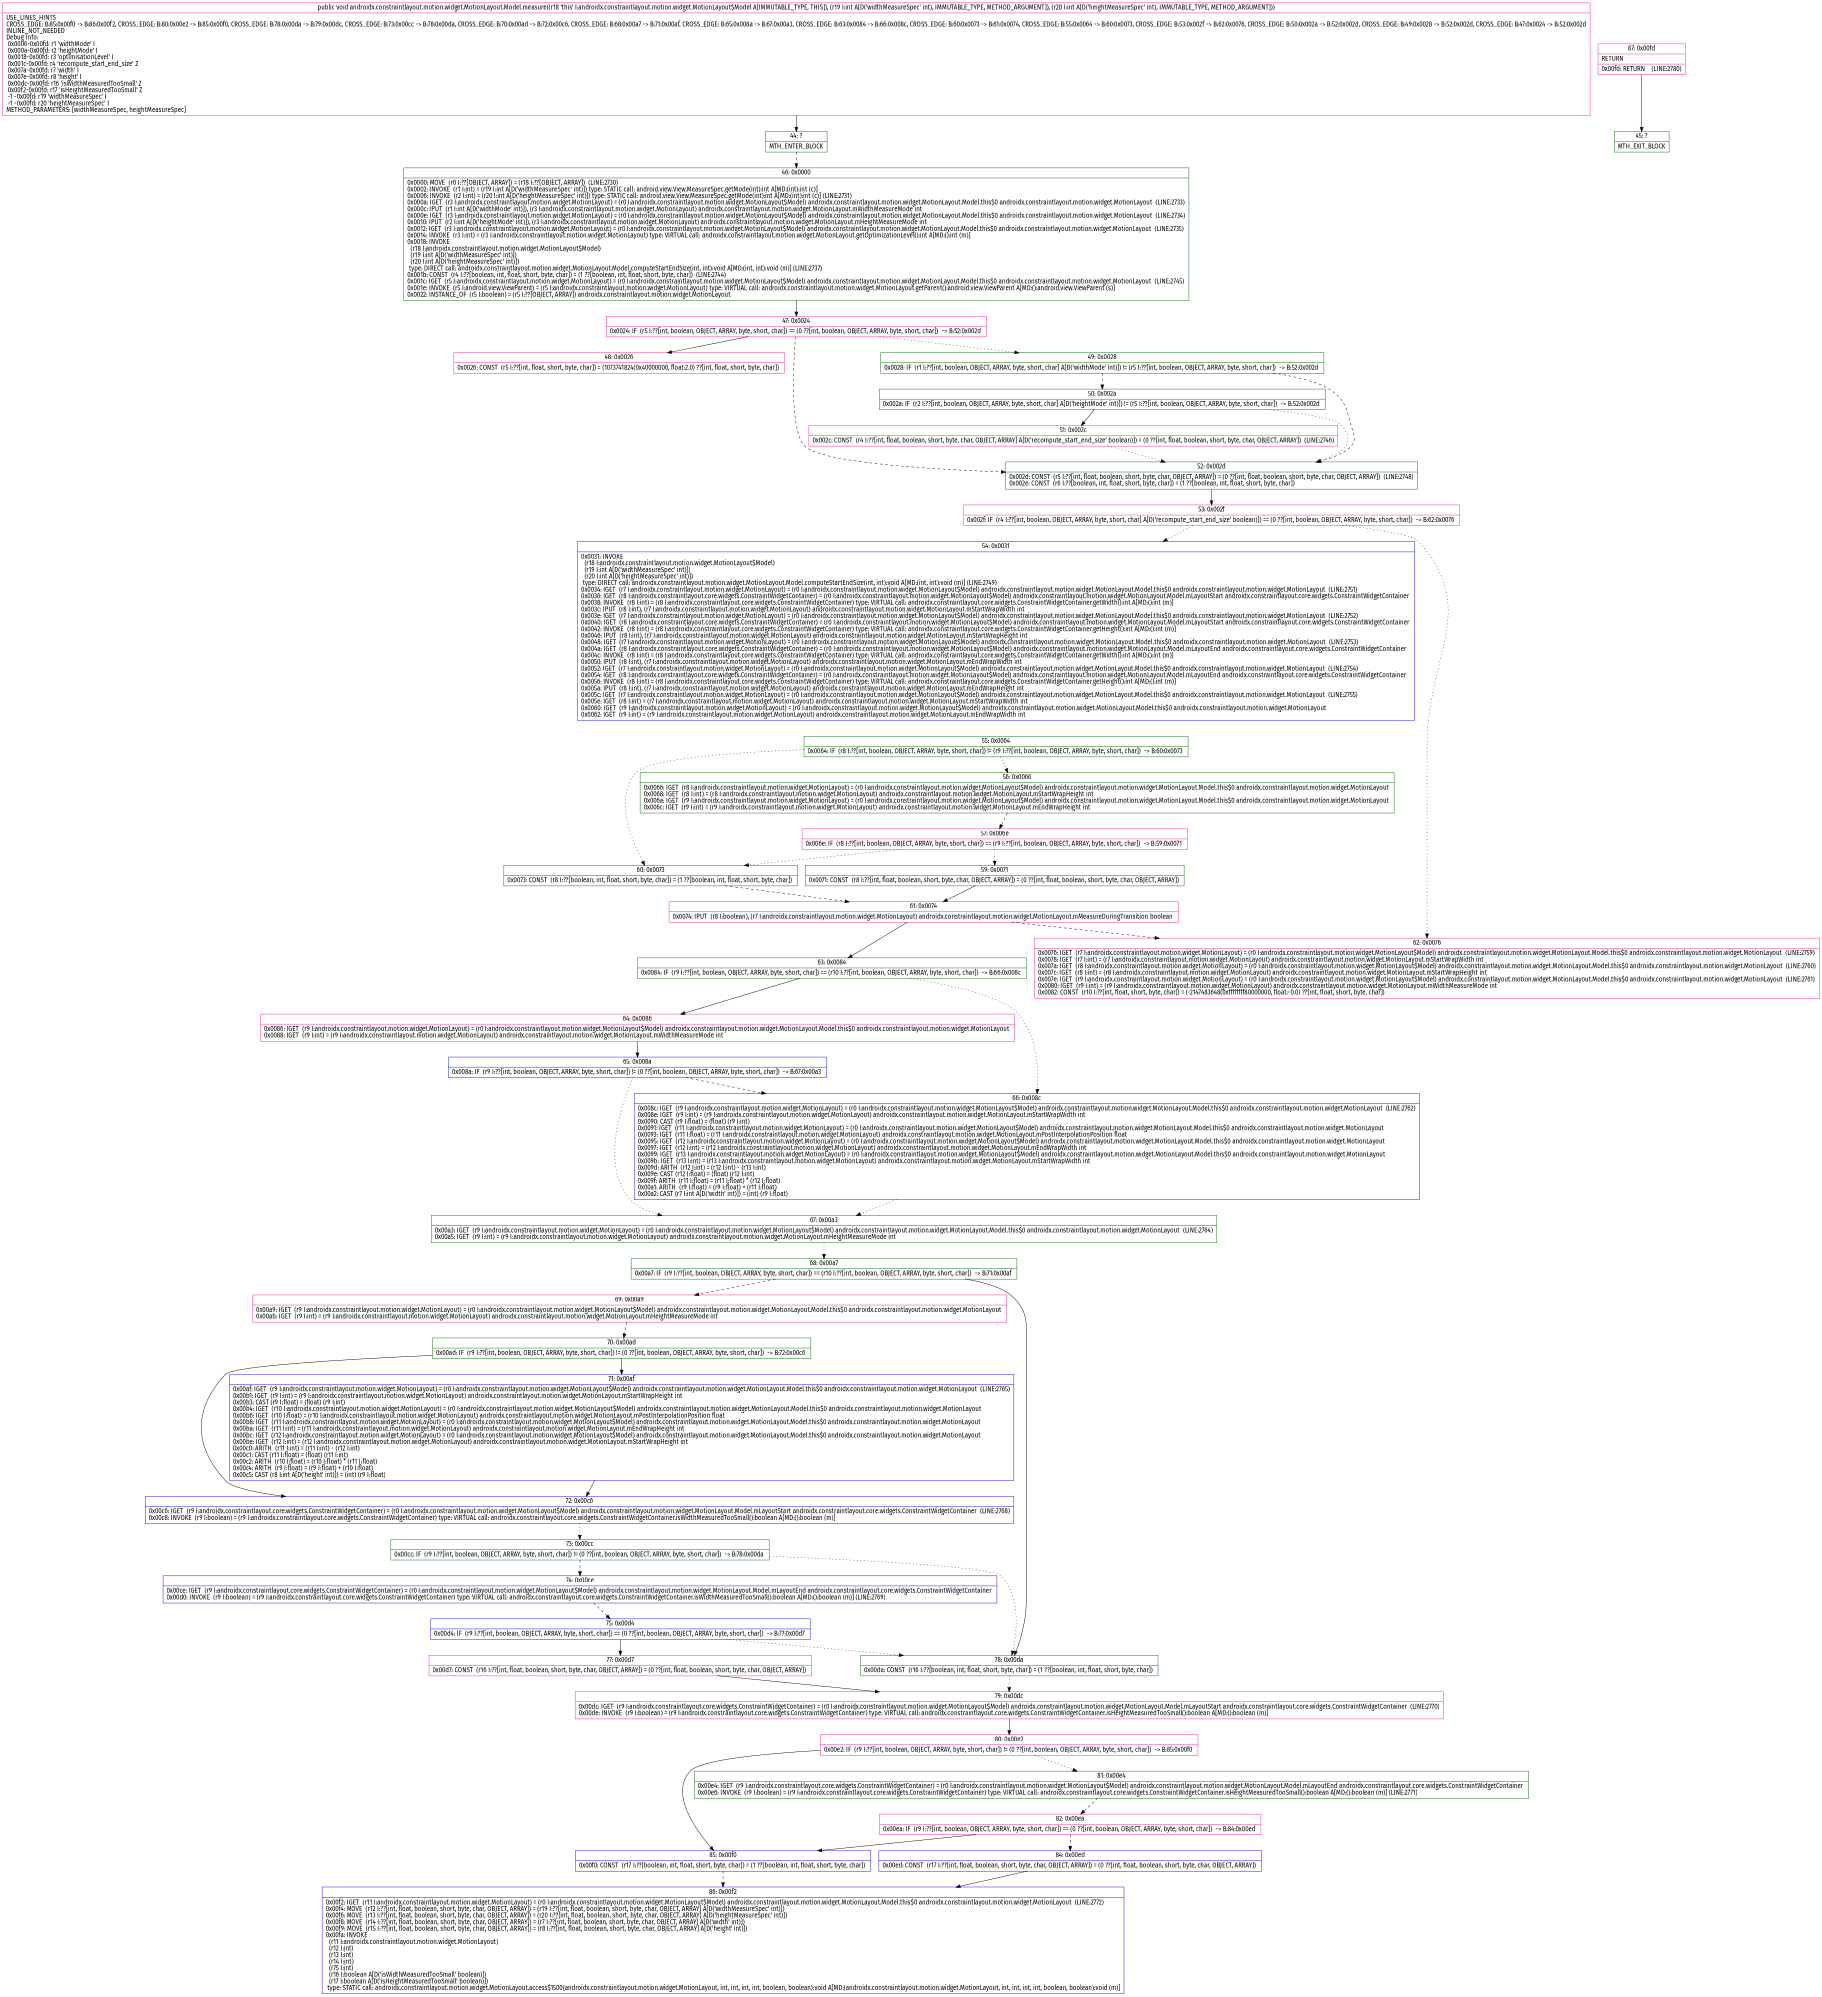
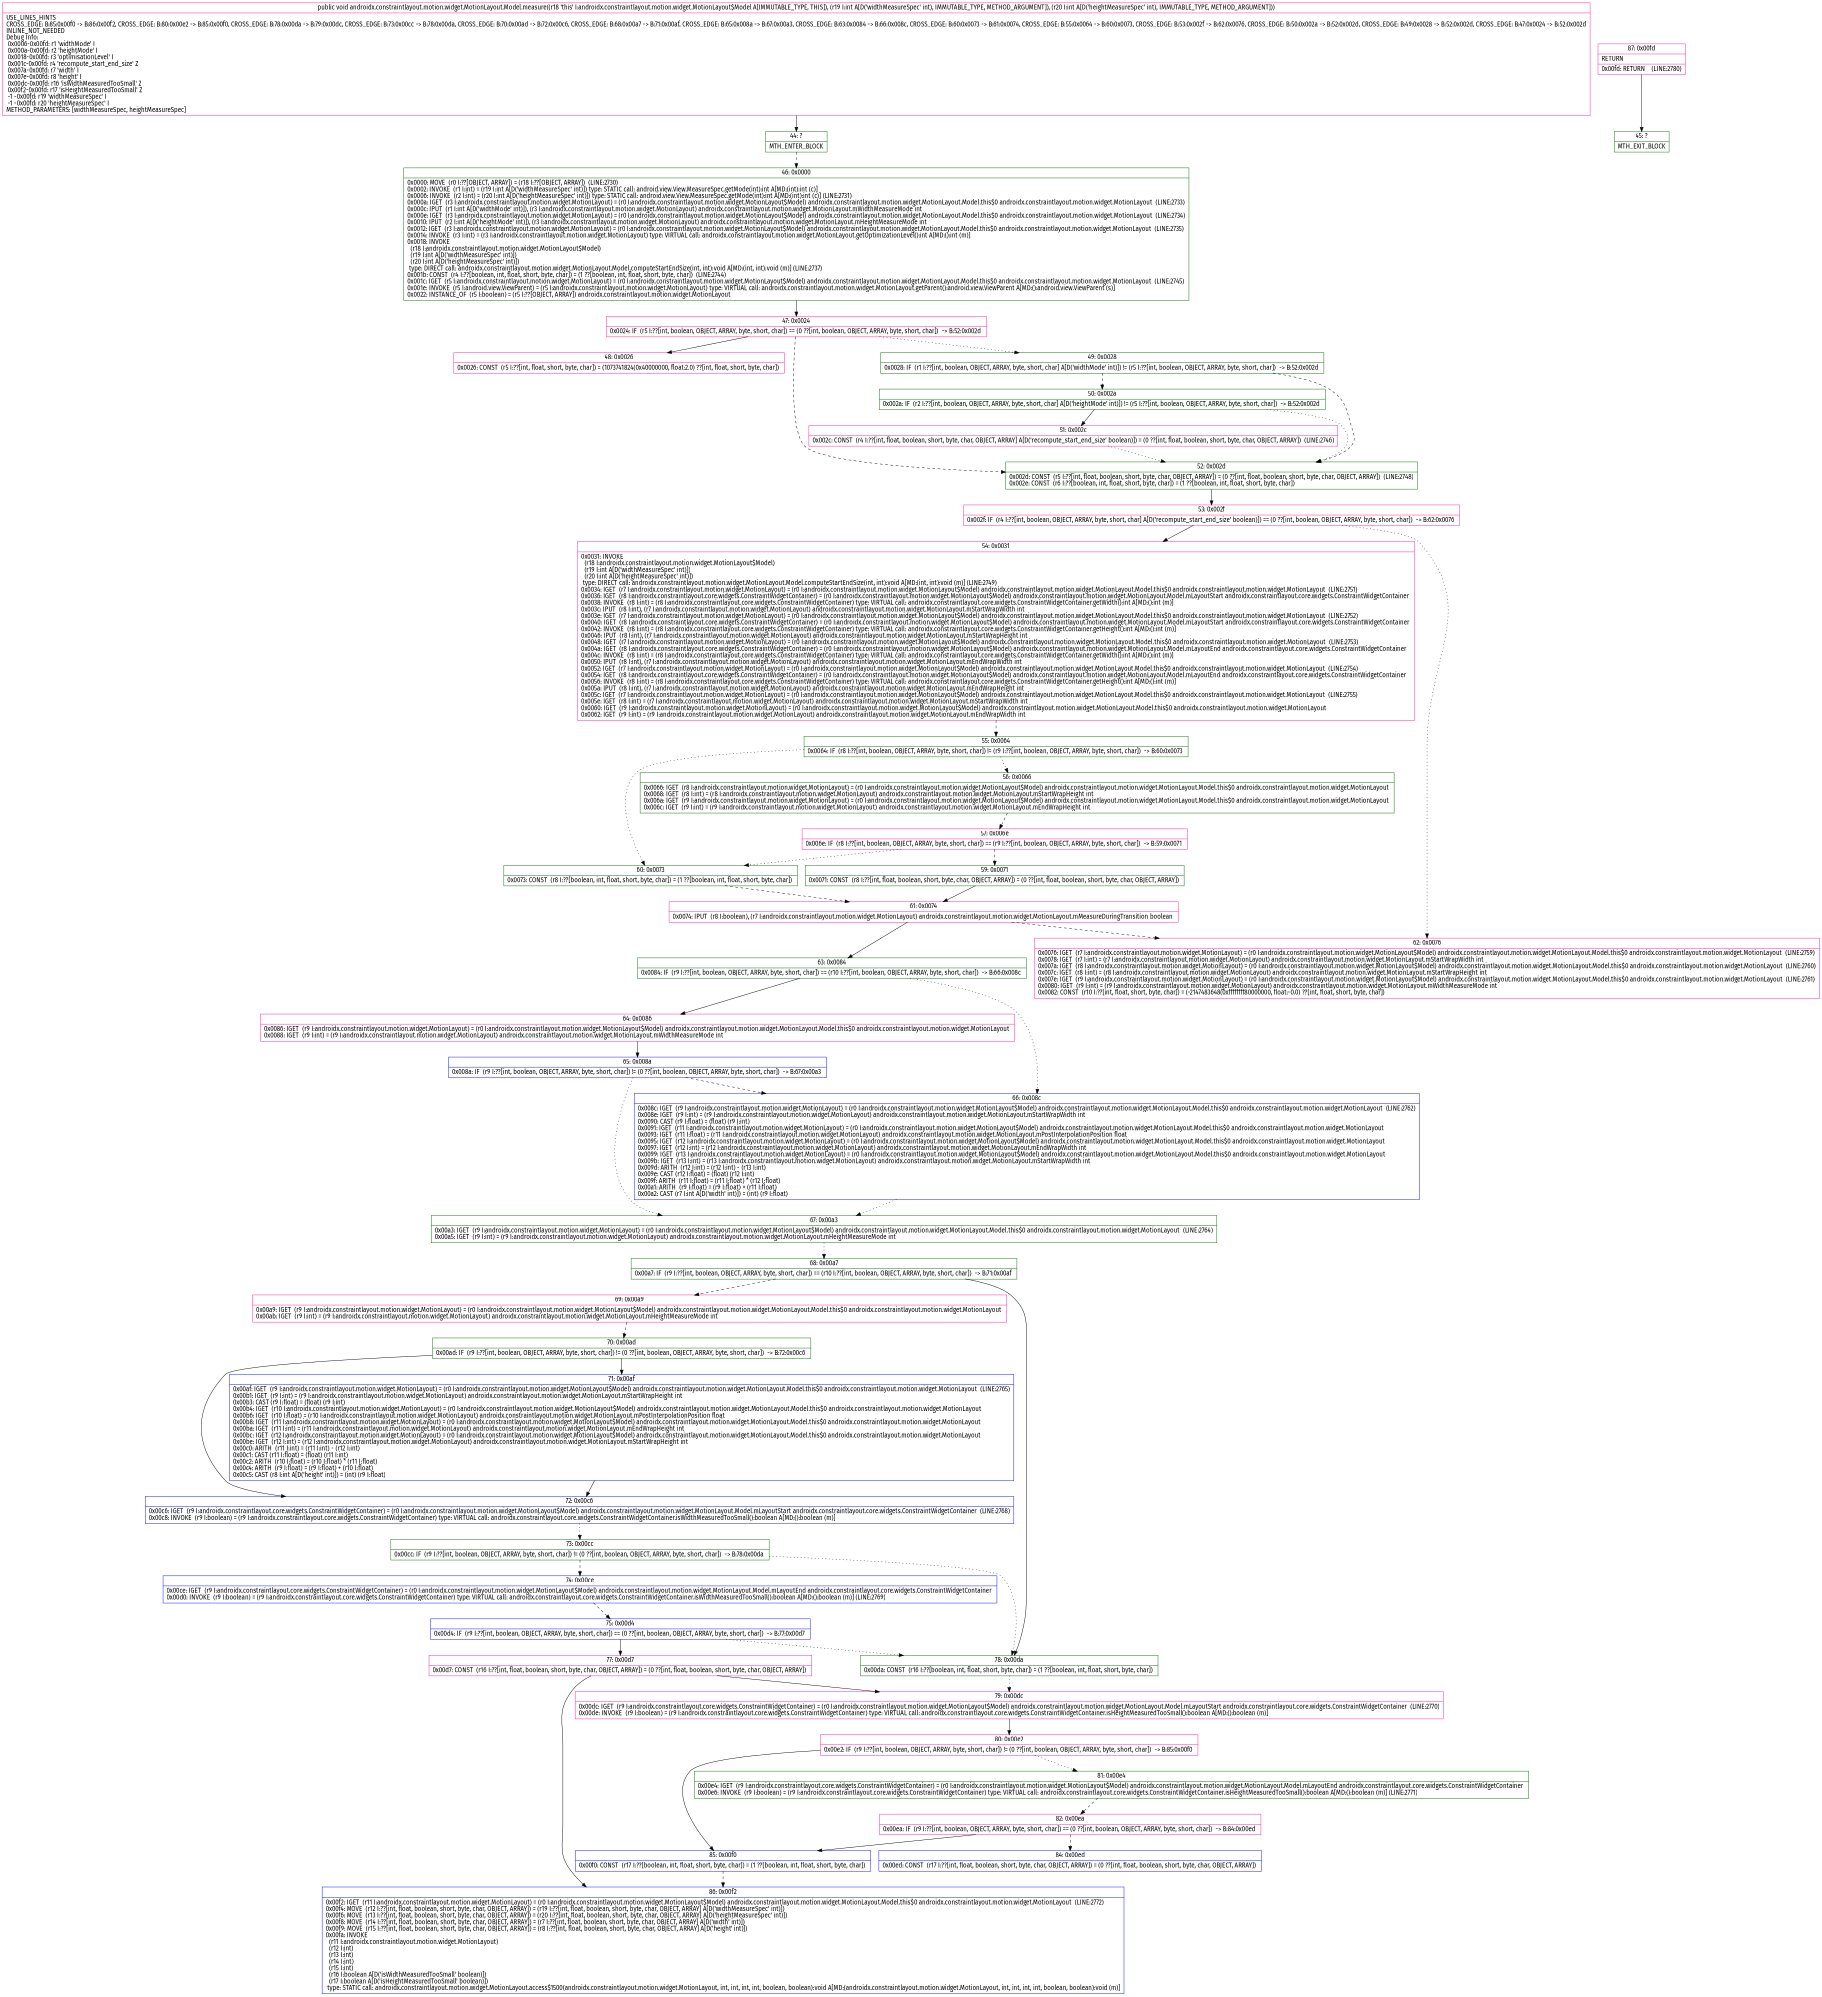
(1180, 532) -> (1180, 532)
(996, 631) -> (996, 631)
none -> (996, 726)
(995, 855) -> (995, 855)
(994, 1879) -> (563, 1777)
(340, 1968) -> (340, 1968)
